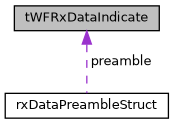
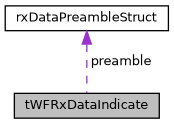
(87, 69) -> (87, 69)
